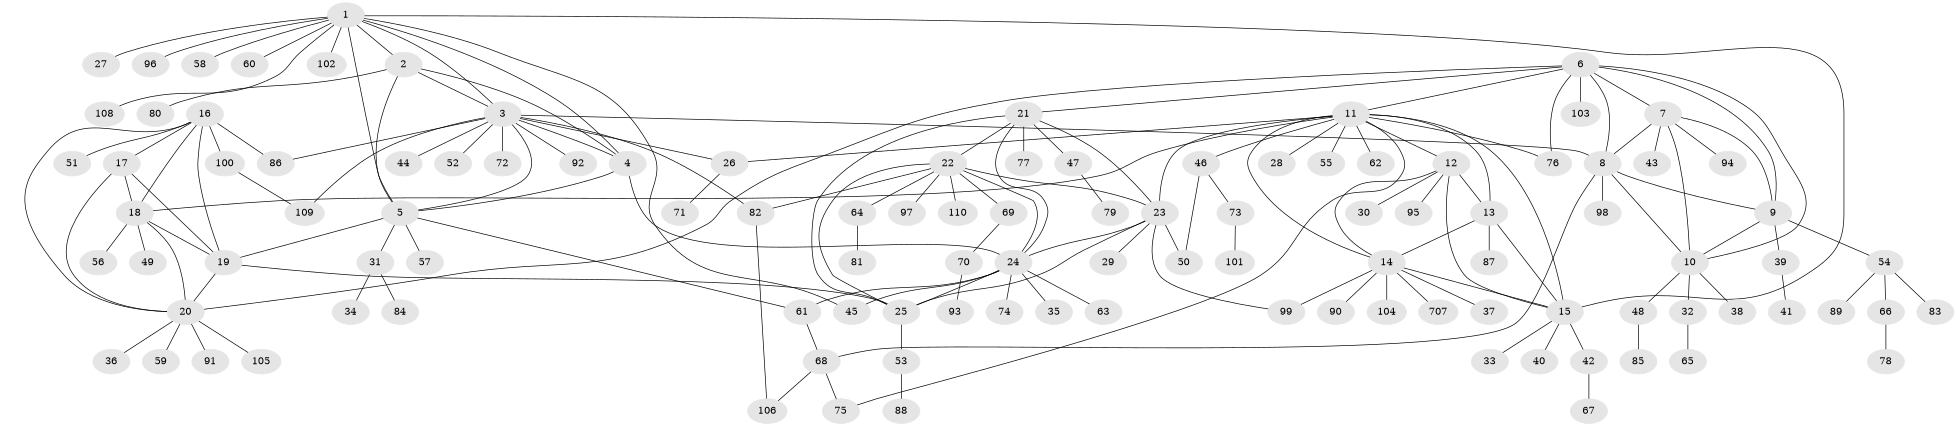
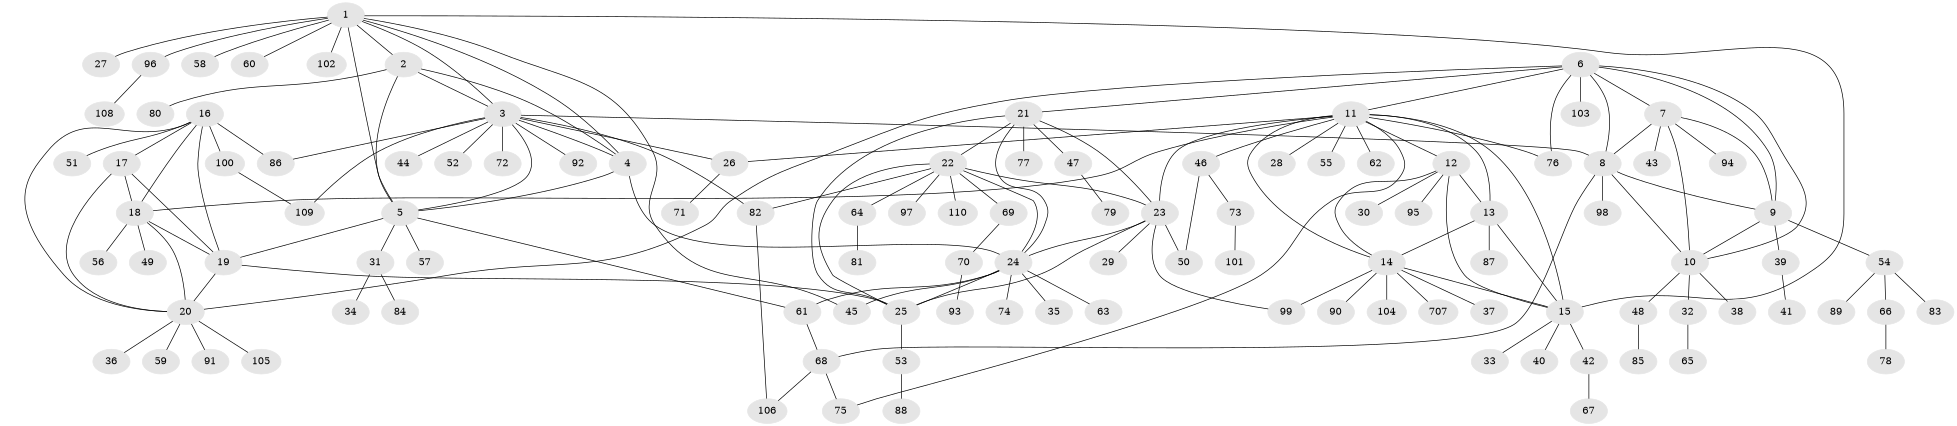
(265, 81) -> (128, 89)
